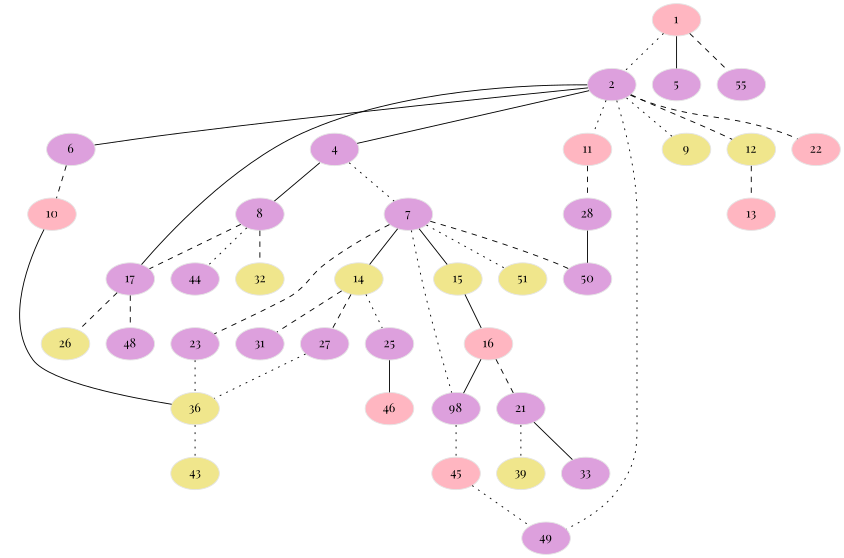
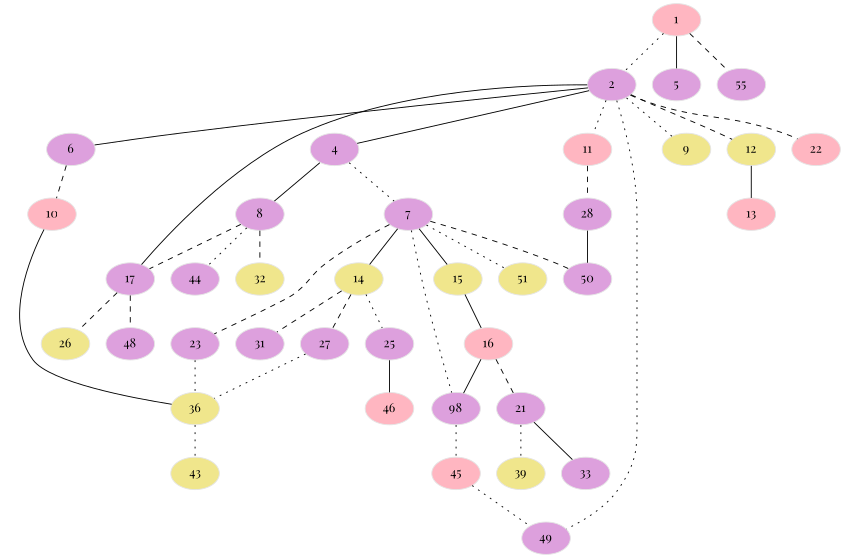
(751, 182) -> (751, 182)
